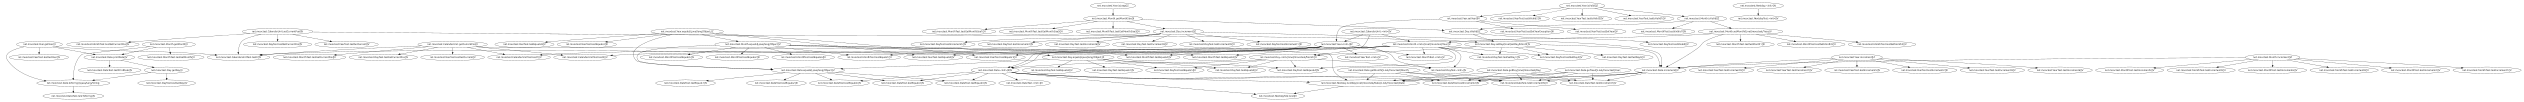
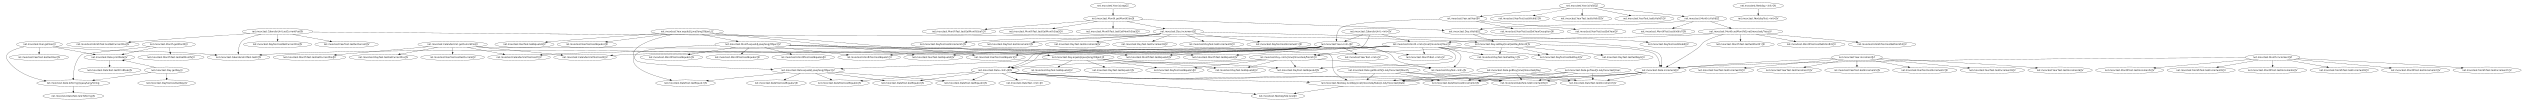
(342, 50) -> none
(637, 57) -> (651, 50)
(137, 64) -> (140, 64)
